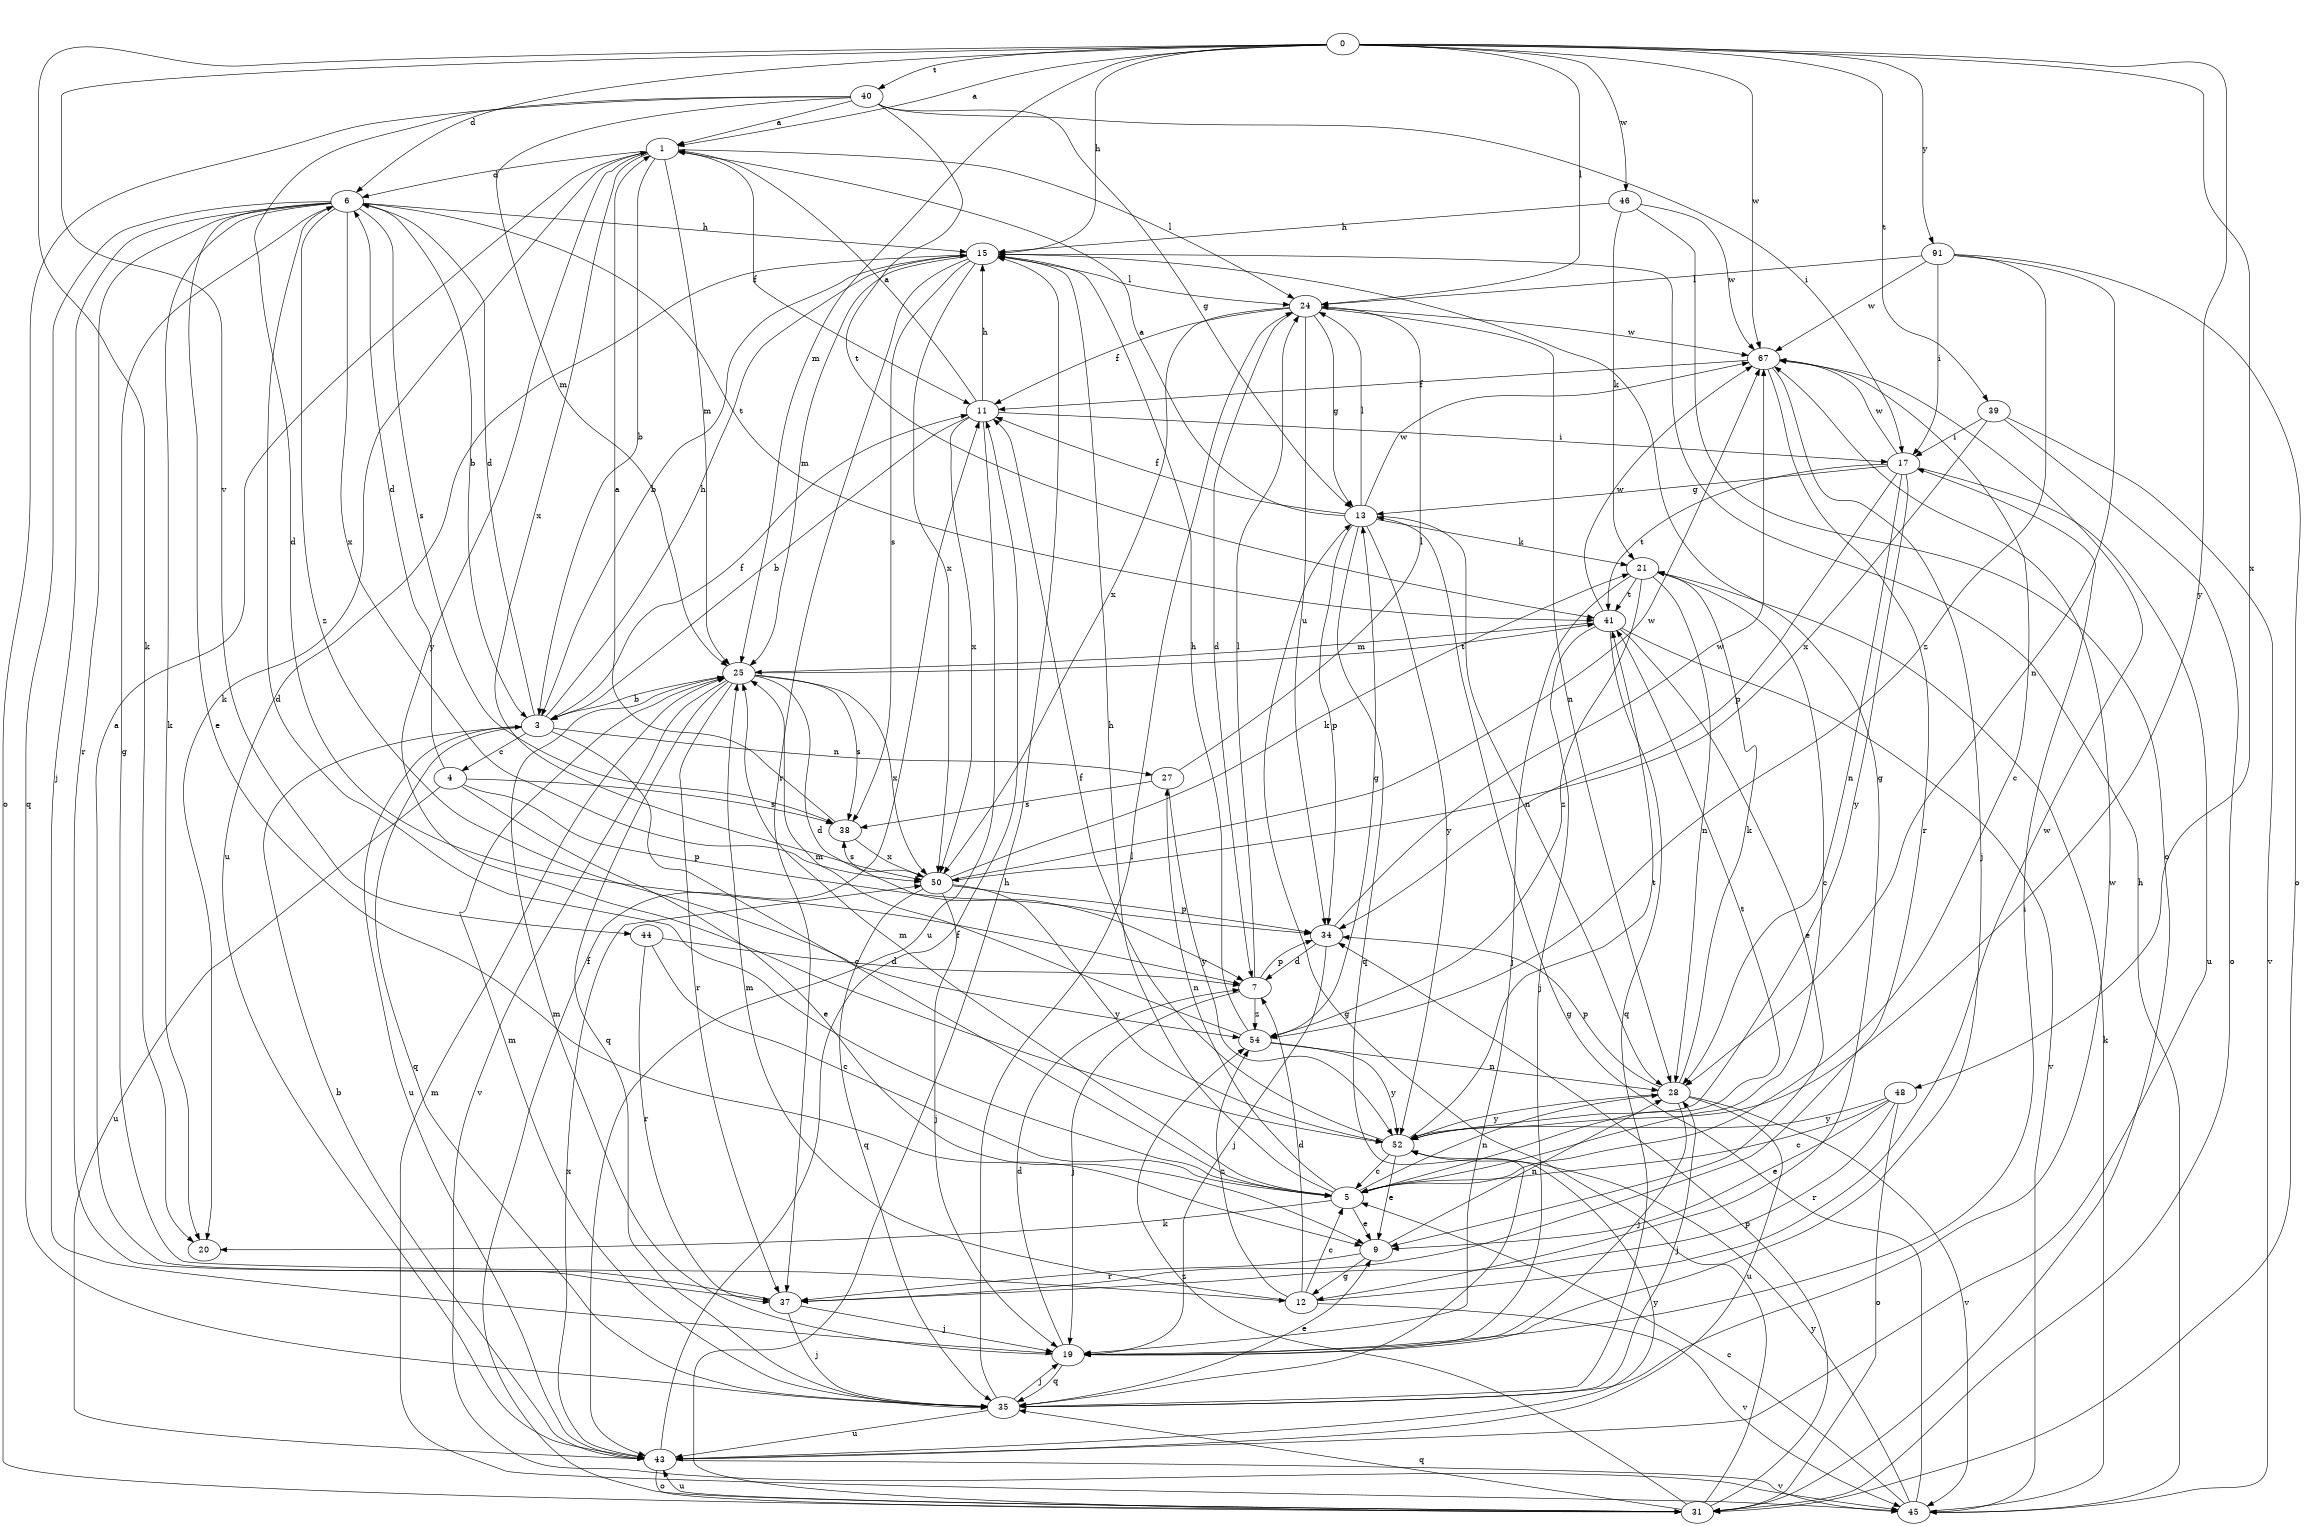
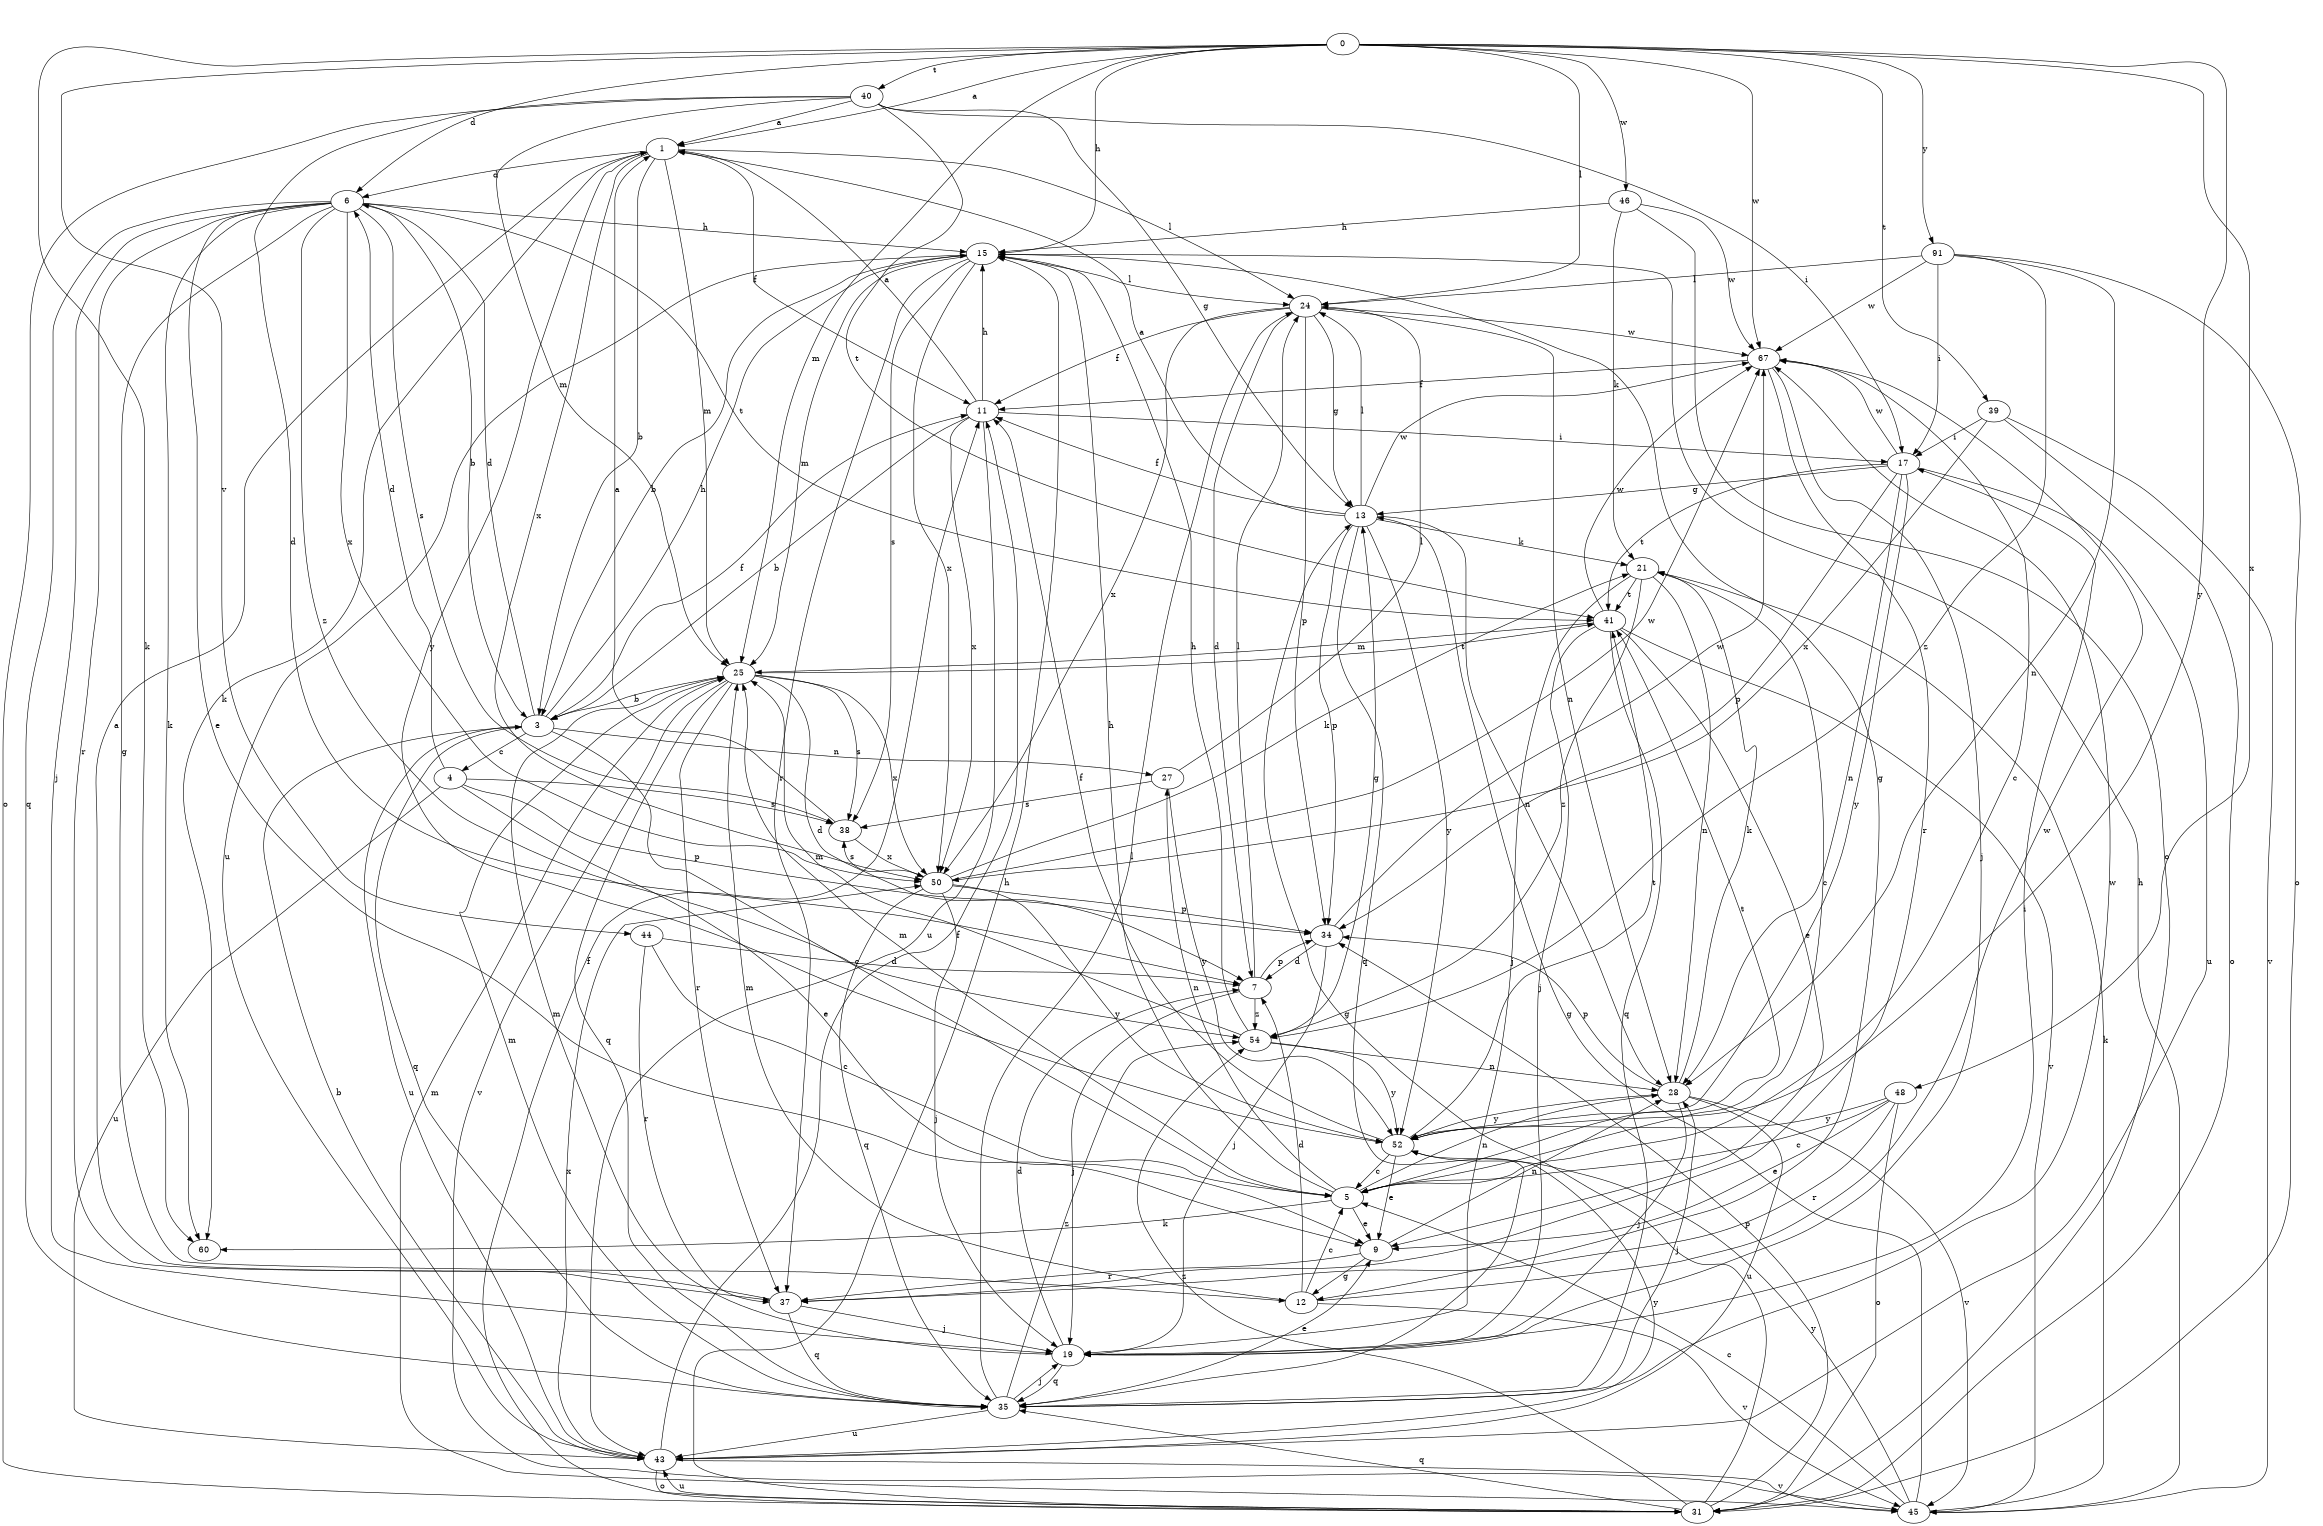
(1305, 621) -> (1305, 621)
(543, 901) -> none
(1225, 1198) -> (1080, 1178)
(204, 1250) -> (204, 1250)
(817, 1355) -> (817, 1355)
